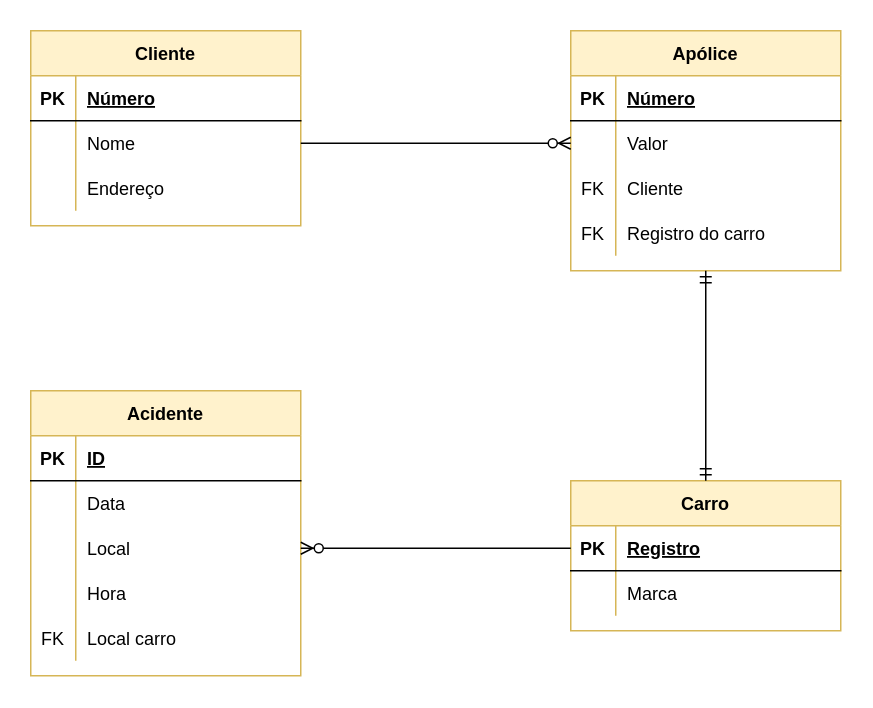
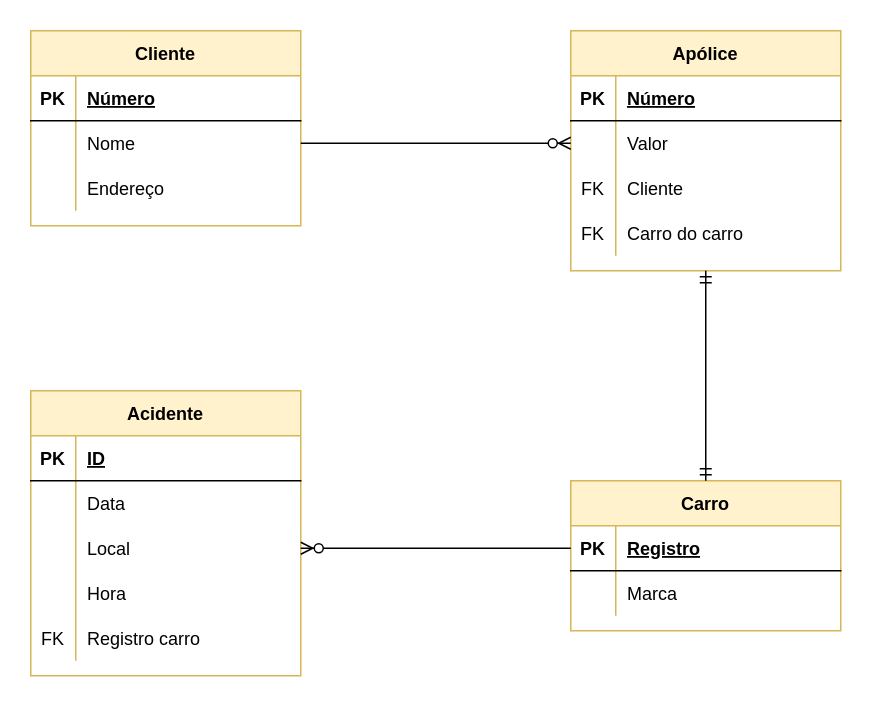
(706, 234) -> (693, 234)
(138, 639) -> (153, 639)
